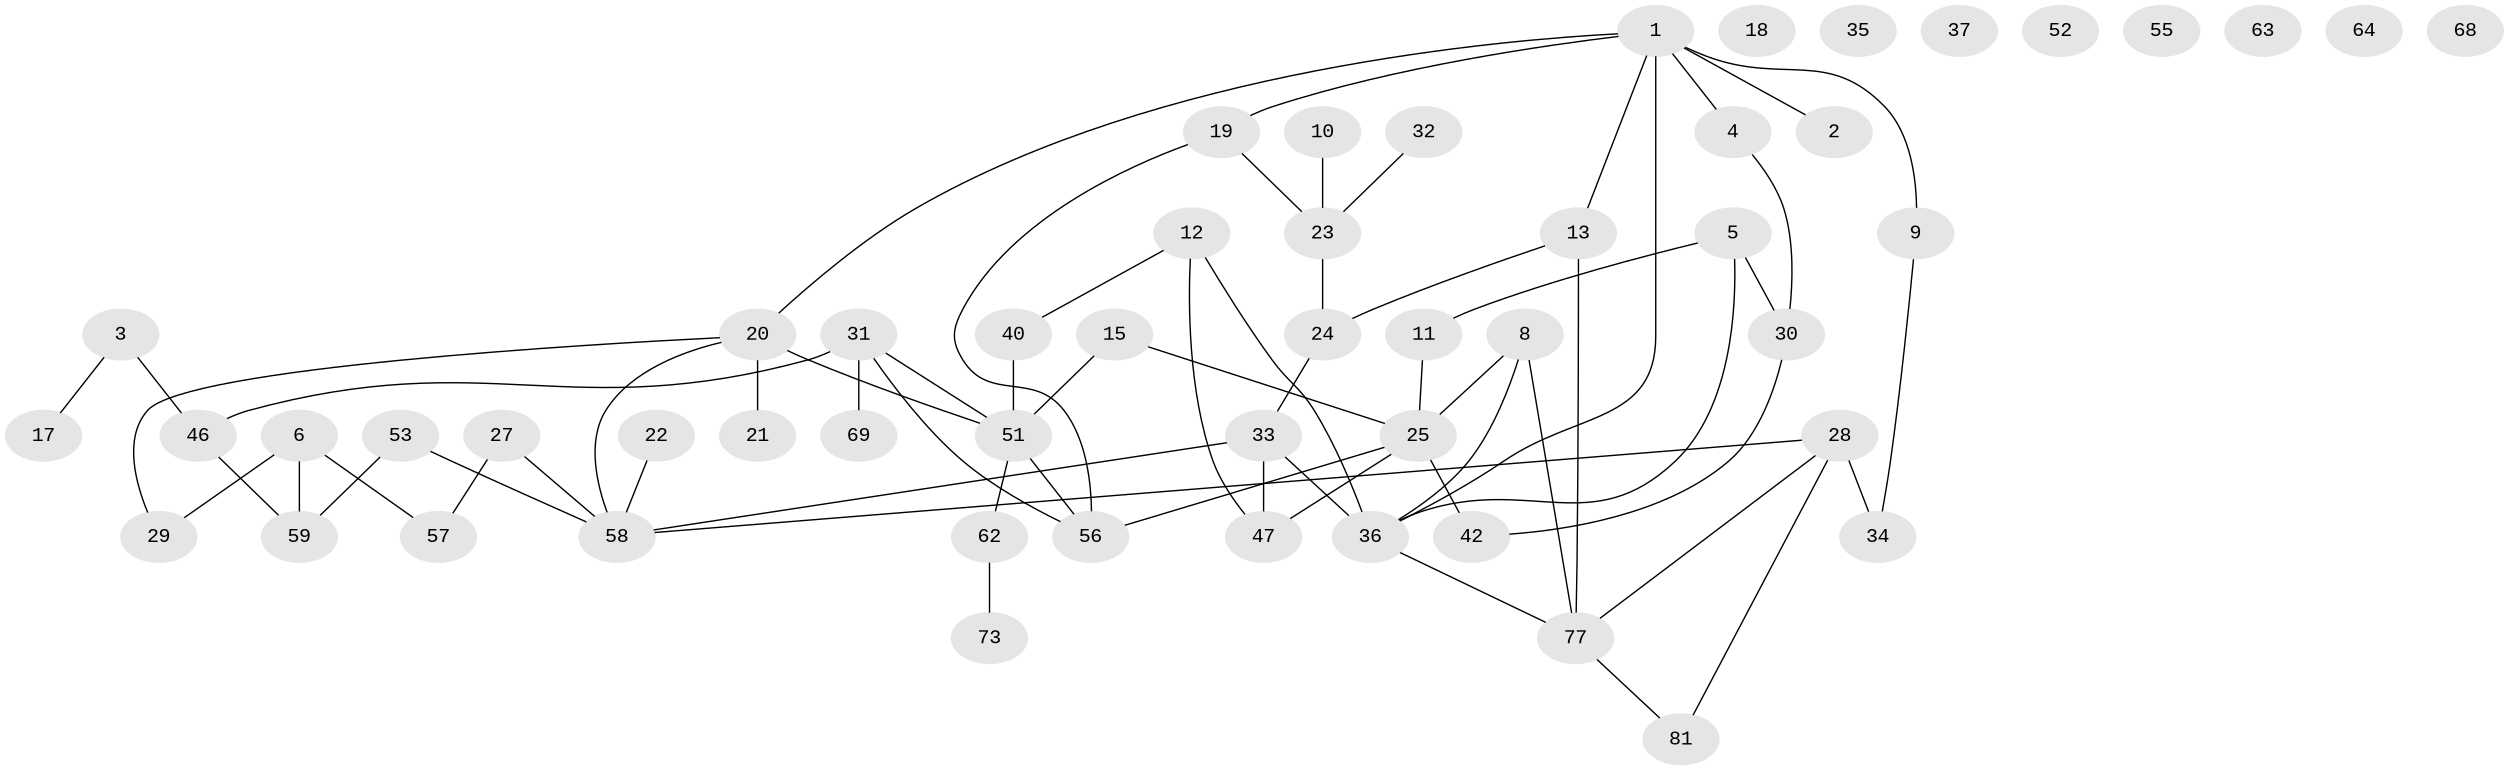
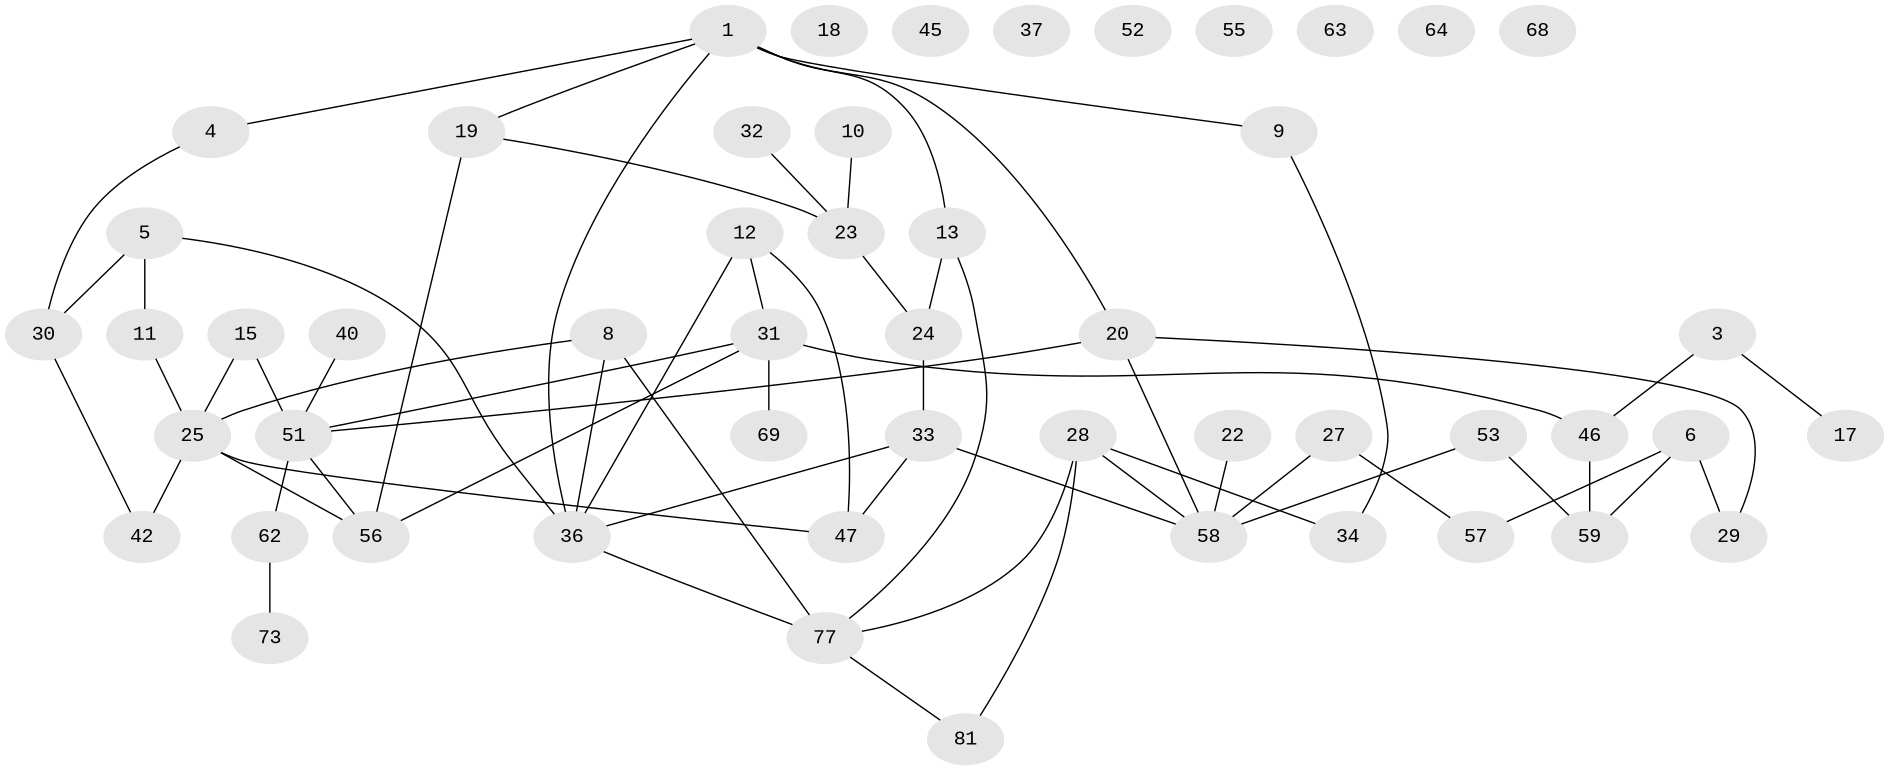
(1858, 31) -> (930, 31)
(1834, 132) -> none
(1103, 284) -> (757, 284)
(758, 436) -> none
